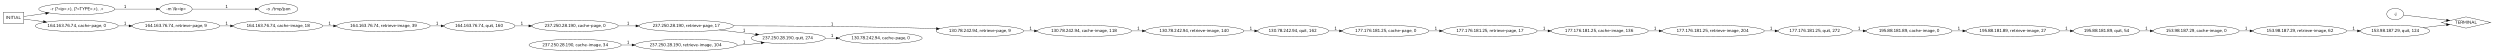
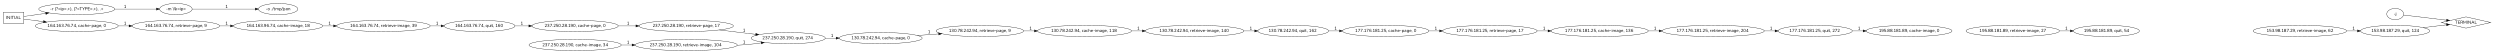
(278, 26) -> (278, 26)
(835, 27) -> (928, 35)
(1957, 31) -> none
(2196, 31) -> none
